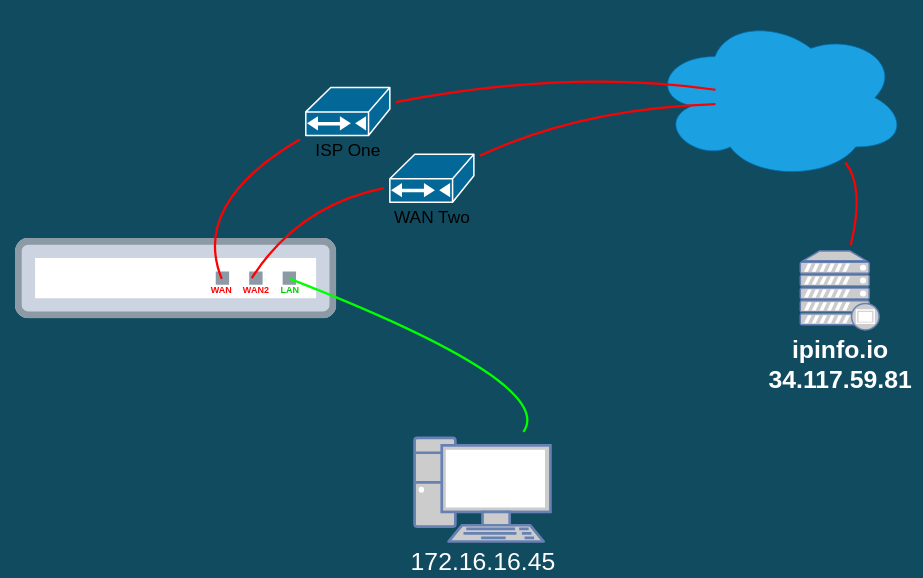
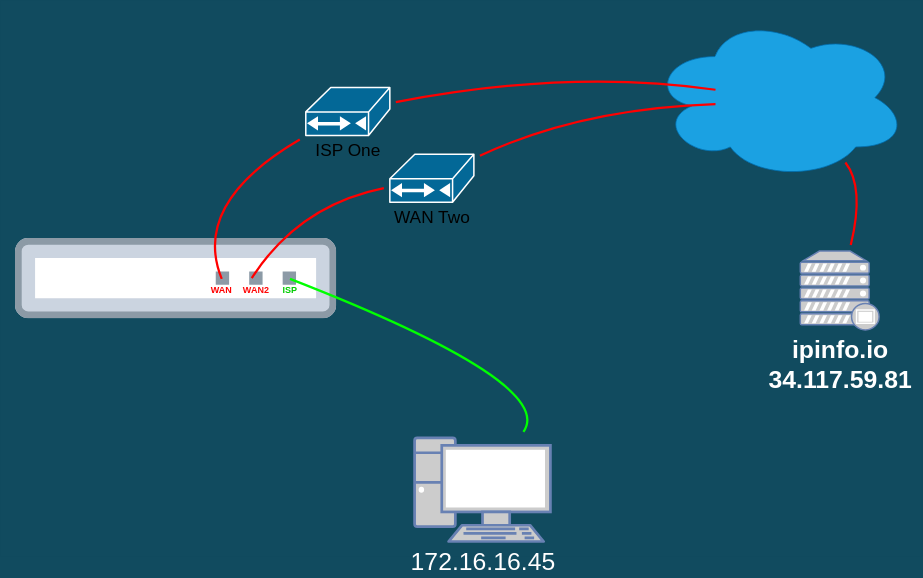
(290, 290) -> (290, 290)
